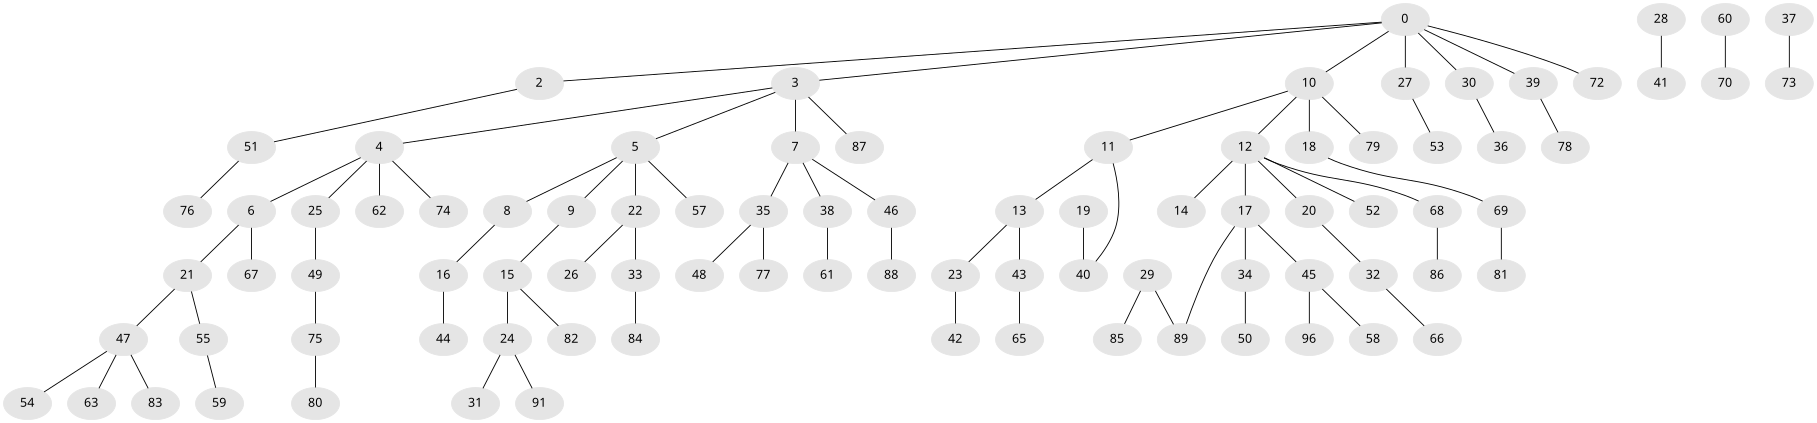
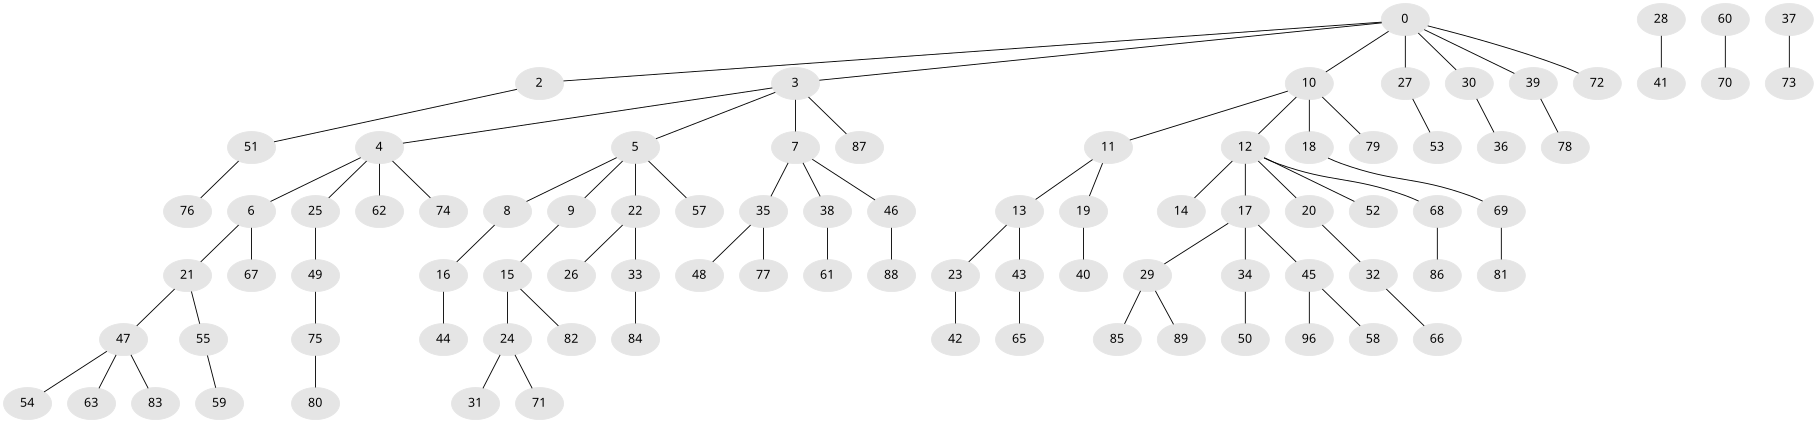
(1118, 215) -> (1096, 180)
(1207, 273) -> (1196, 244)
(540, 404) -> (540, 404)
